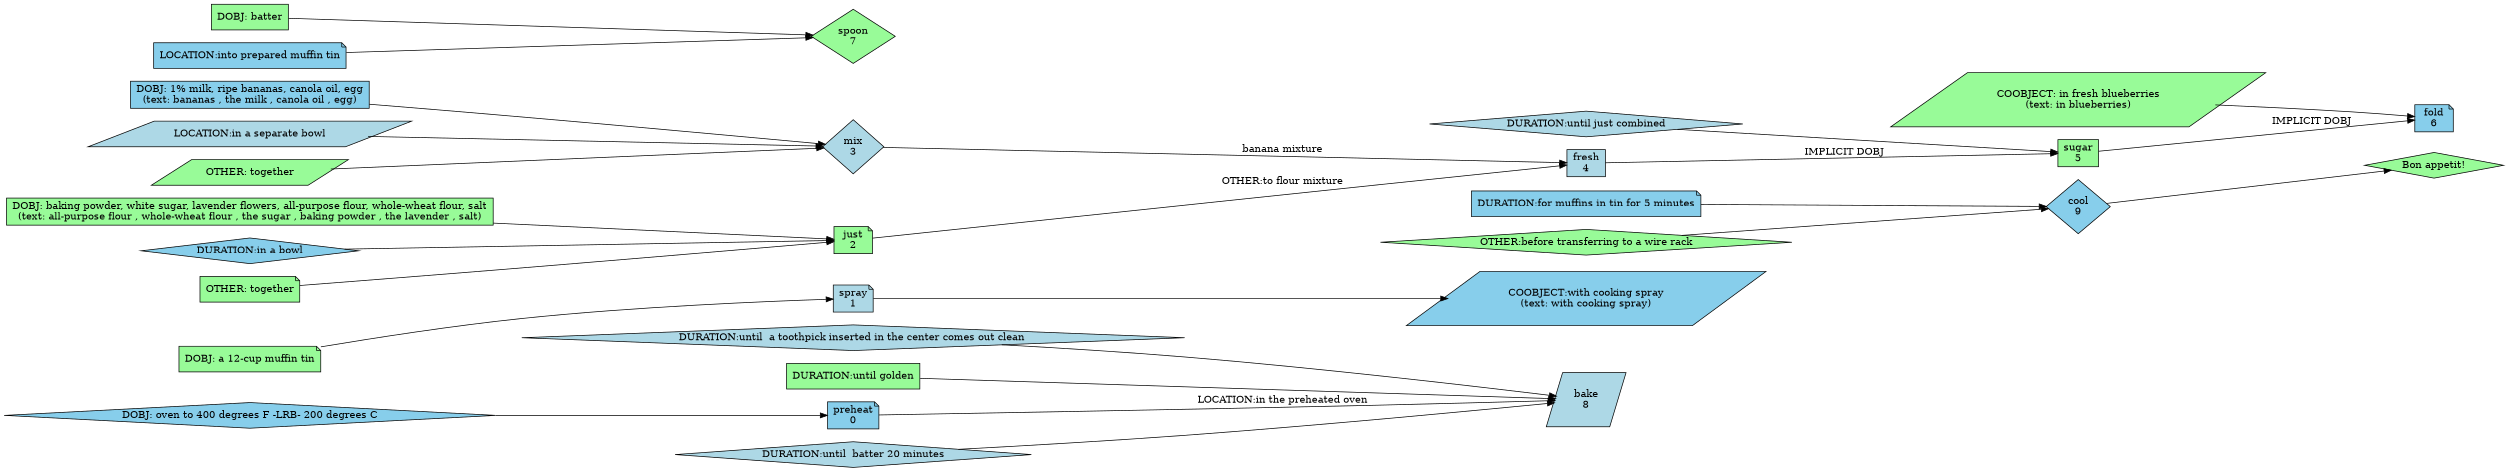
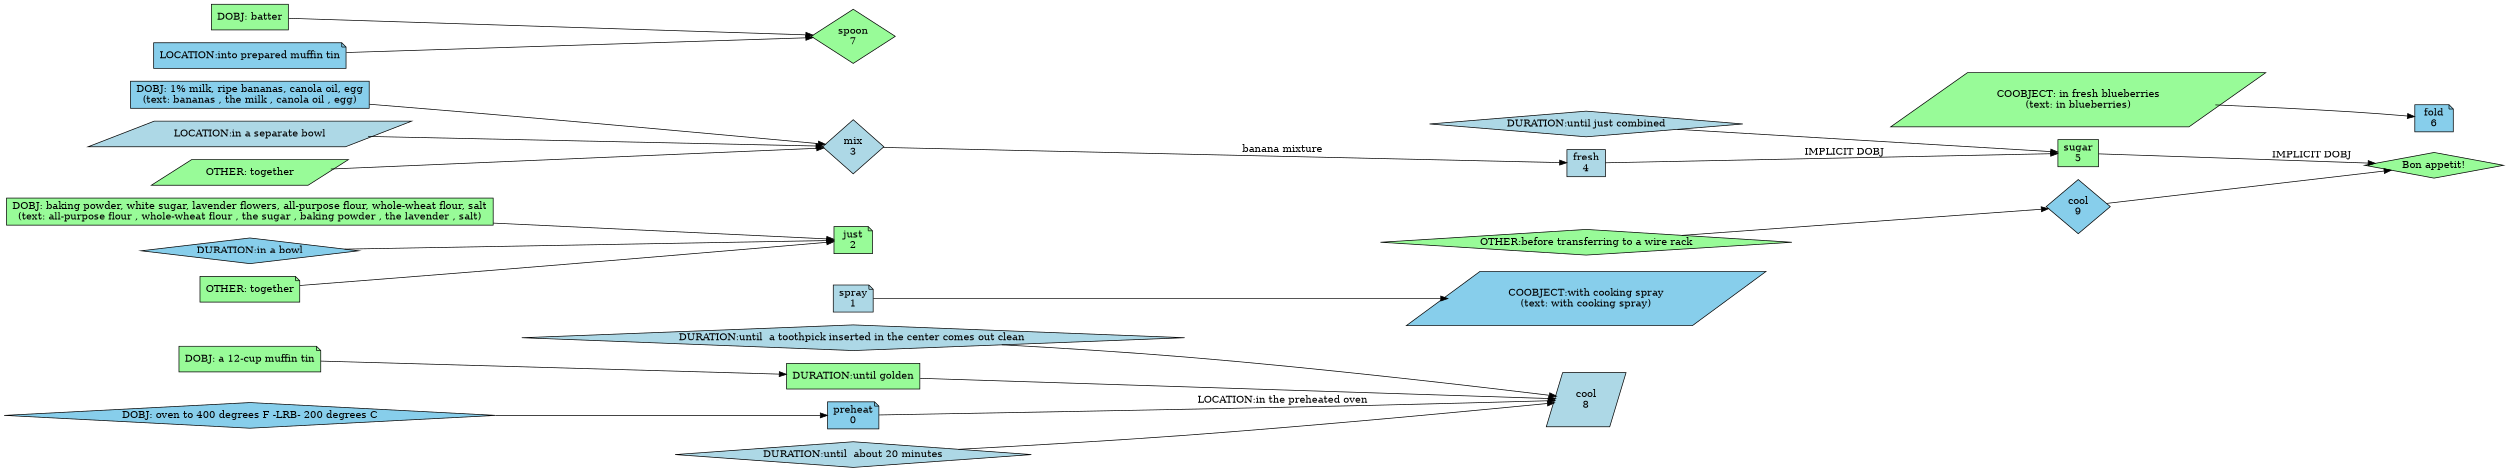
(2253, 136) -> (2233, 158)
(1216, 202) -> none
(1586, 204) -> none
(572, 314) -> (550, 368)
(1586, 400) -> (1586, 400)
(853, 455) -> (853, 455)
